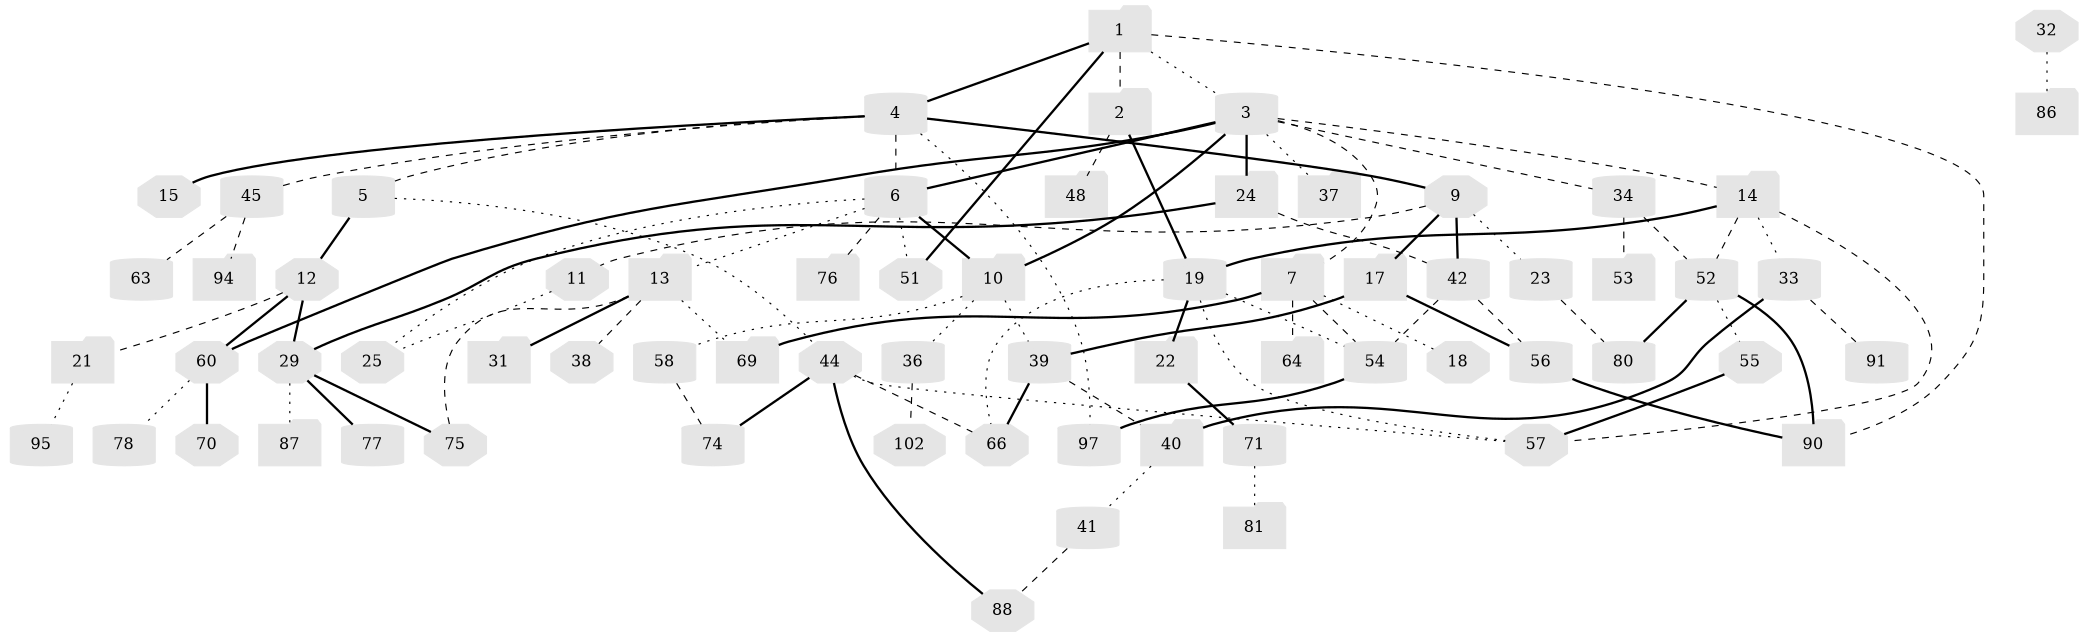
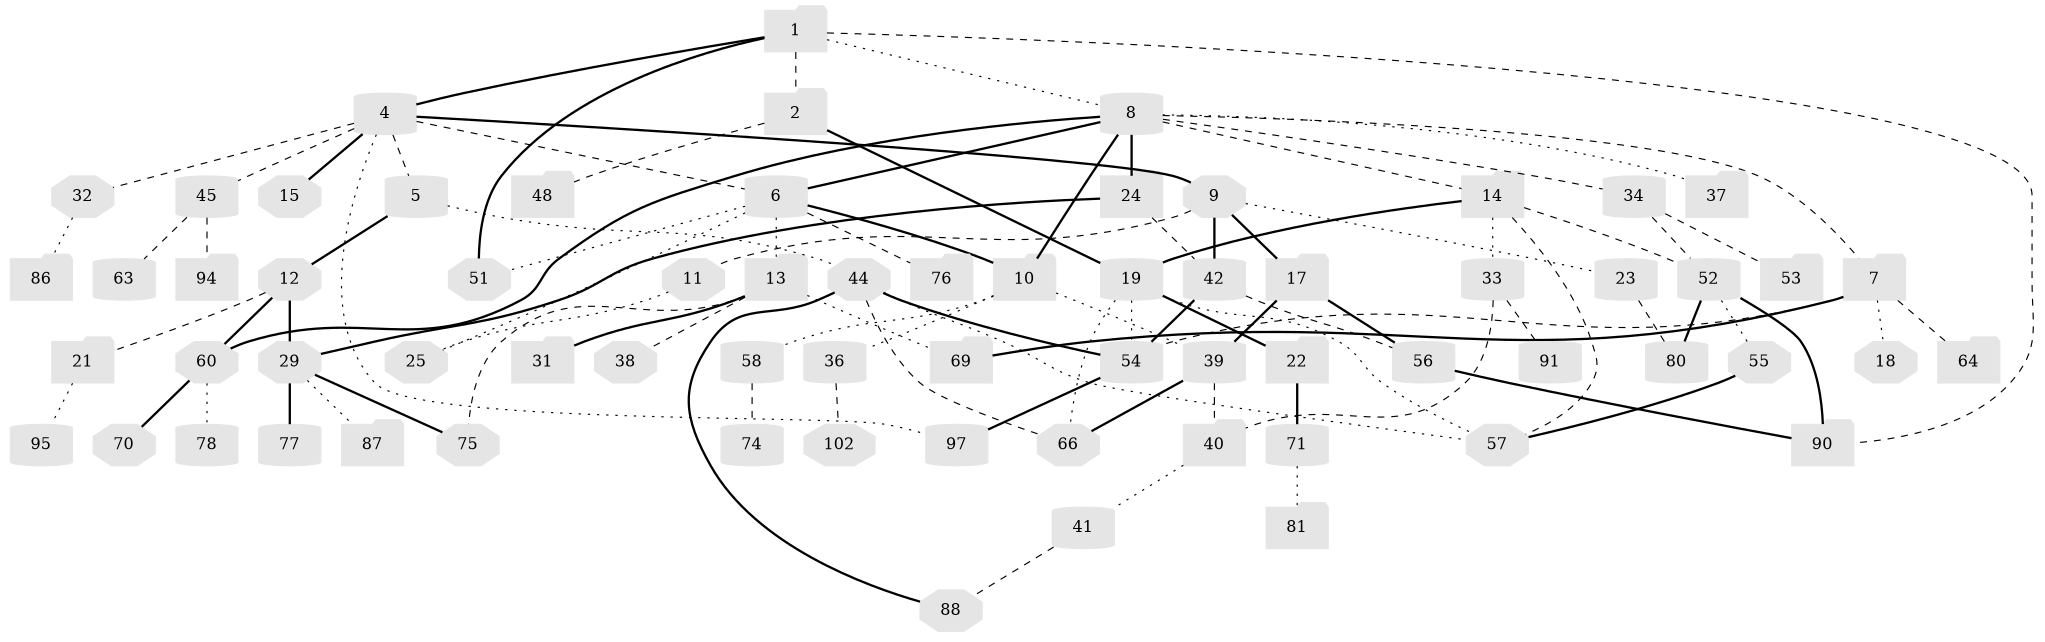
(1247, 114) -> (1132, 114)
none -> (233, 155)
(1417, 321) -> (1173, 321)
(775, 402) -> (991, 328)
(1500, 418) -> (1404, 415)
